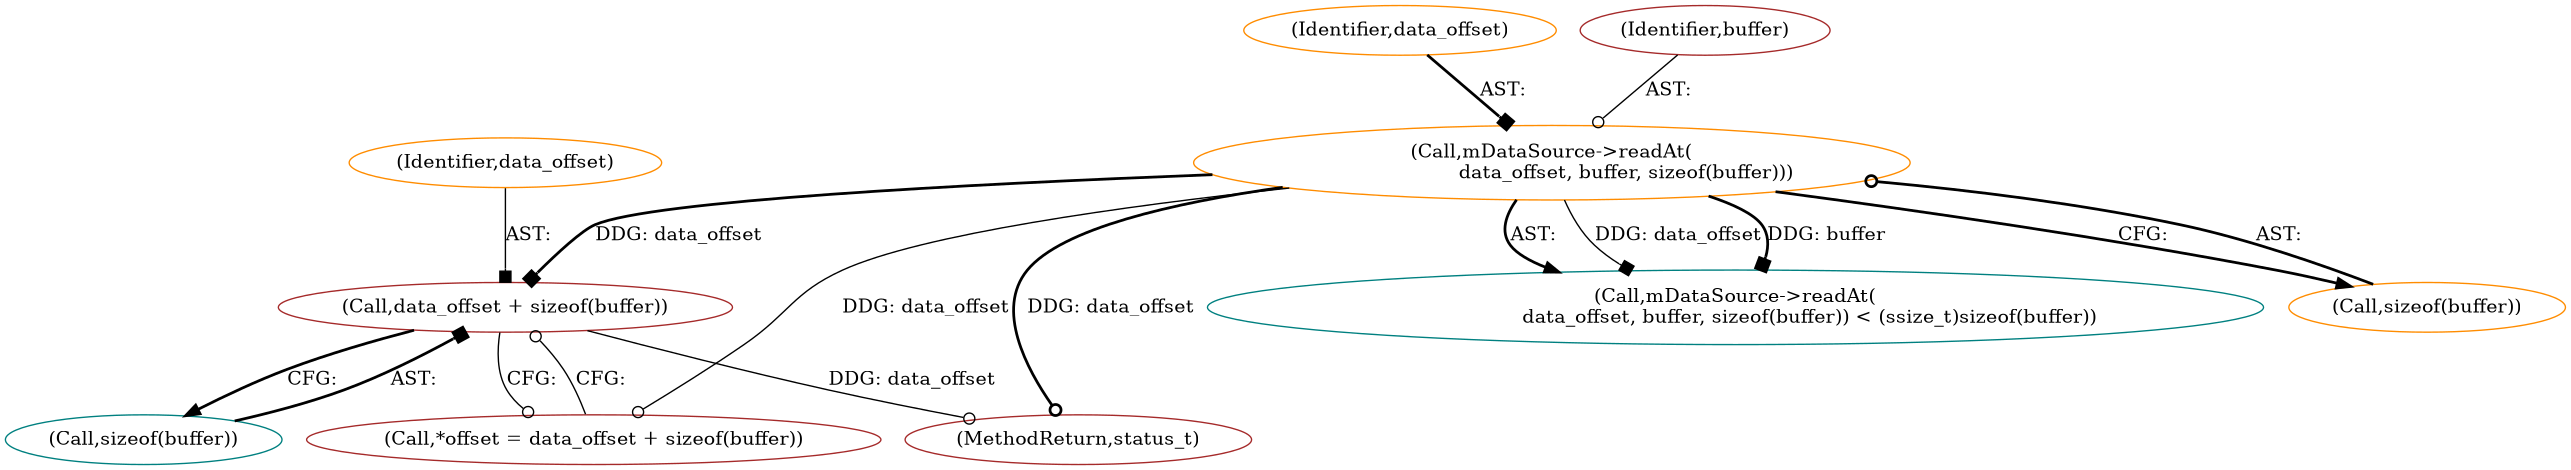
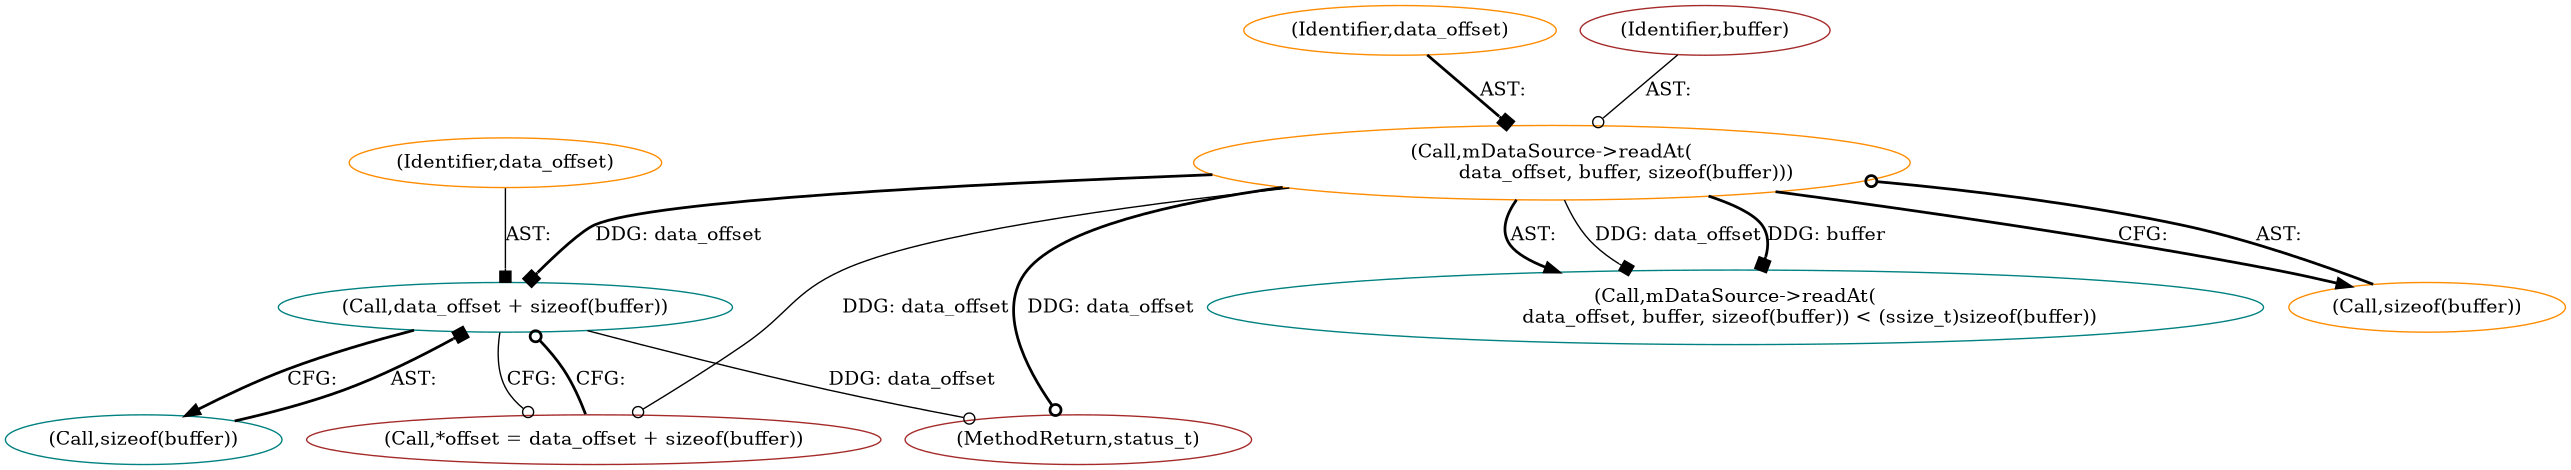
(505, 307) -> (505, 307)
(567, 375) -> (567, 375)
